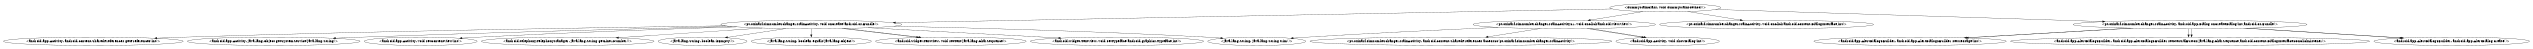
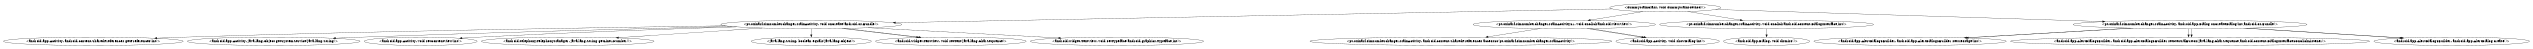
(703, 41) -> none
(1257, 41) -> none
none -> (1767, 41)
